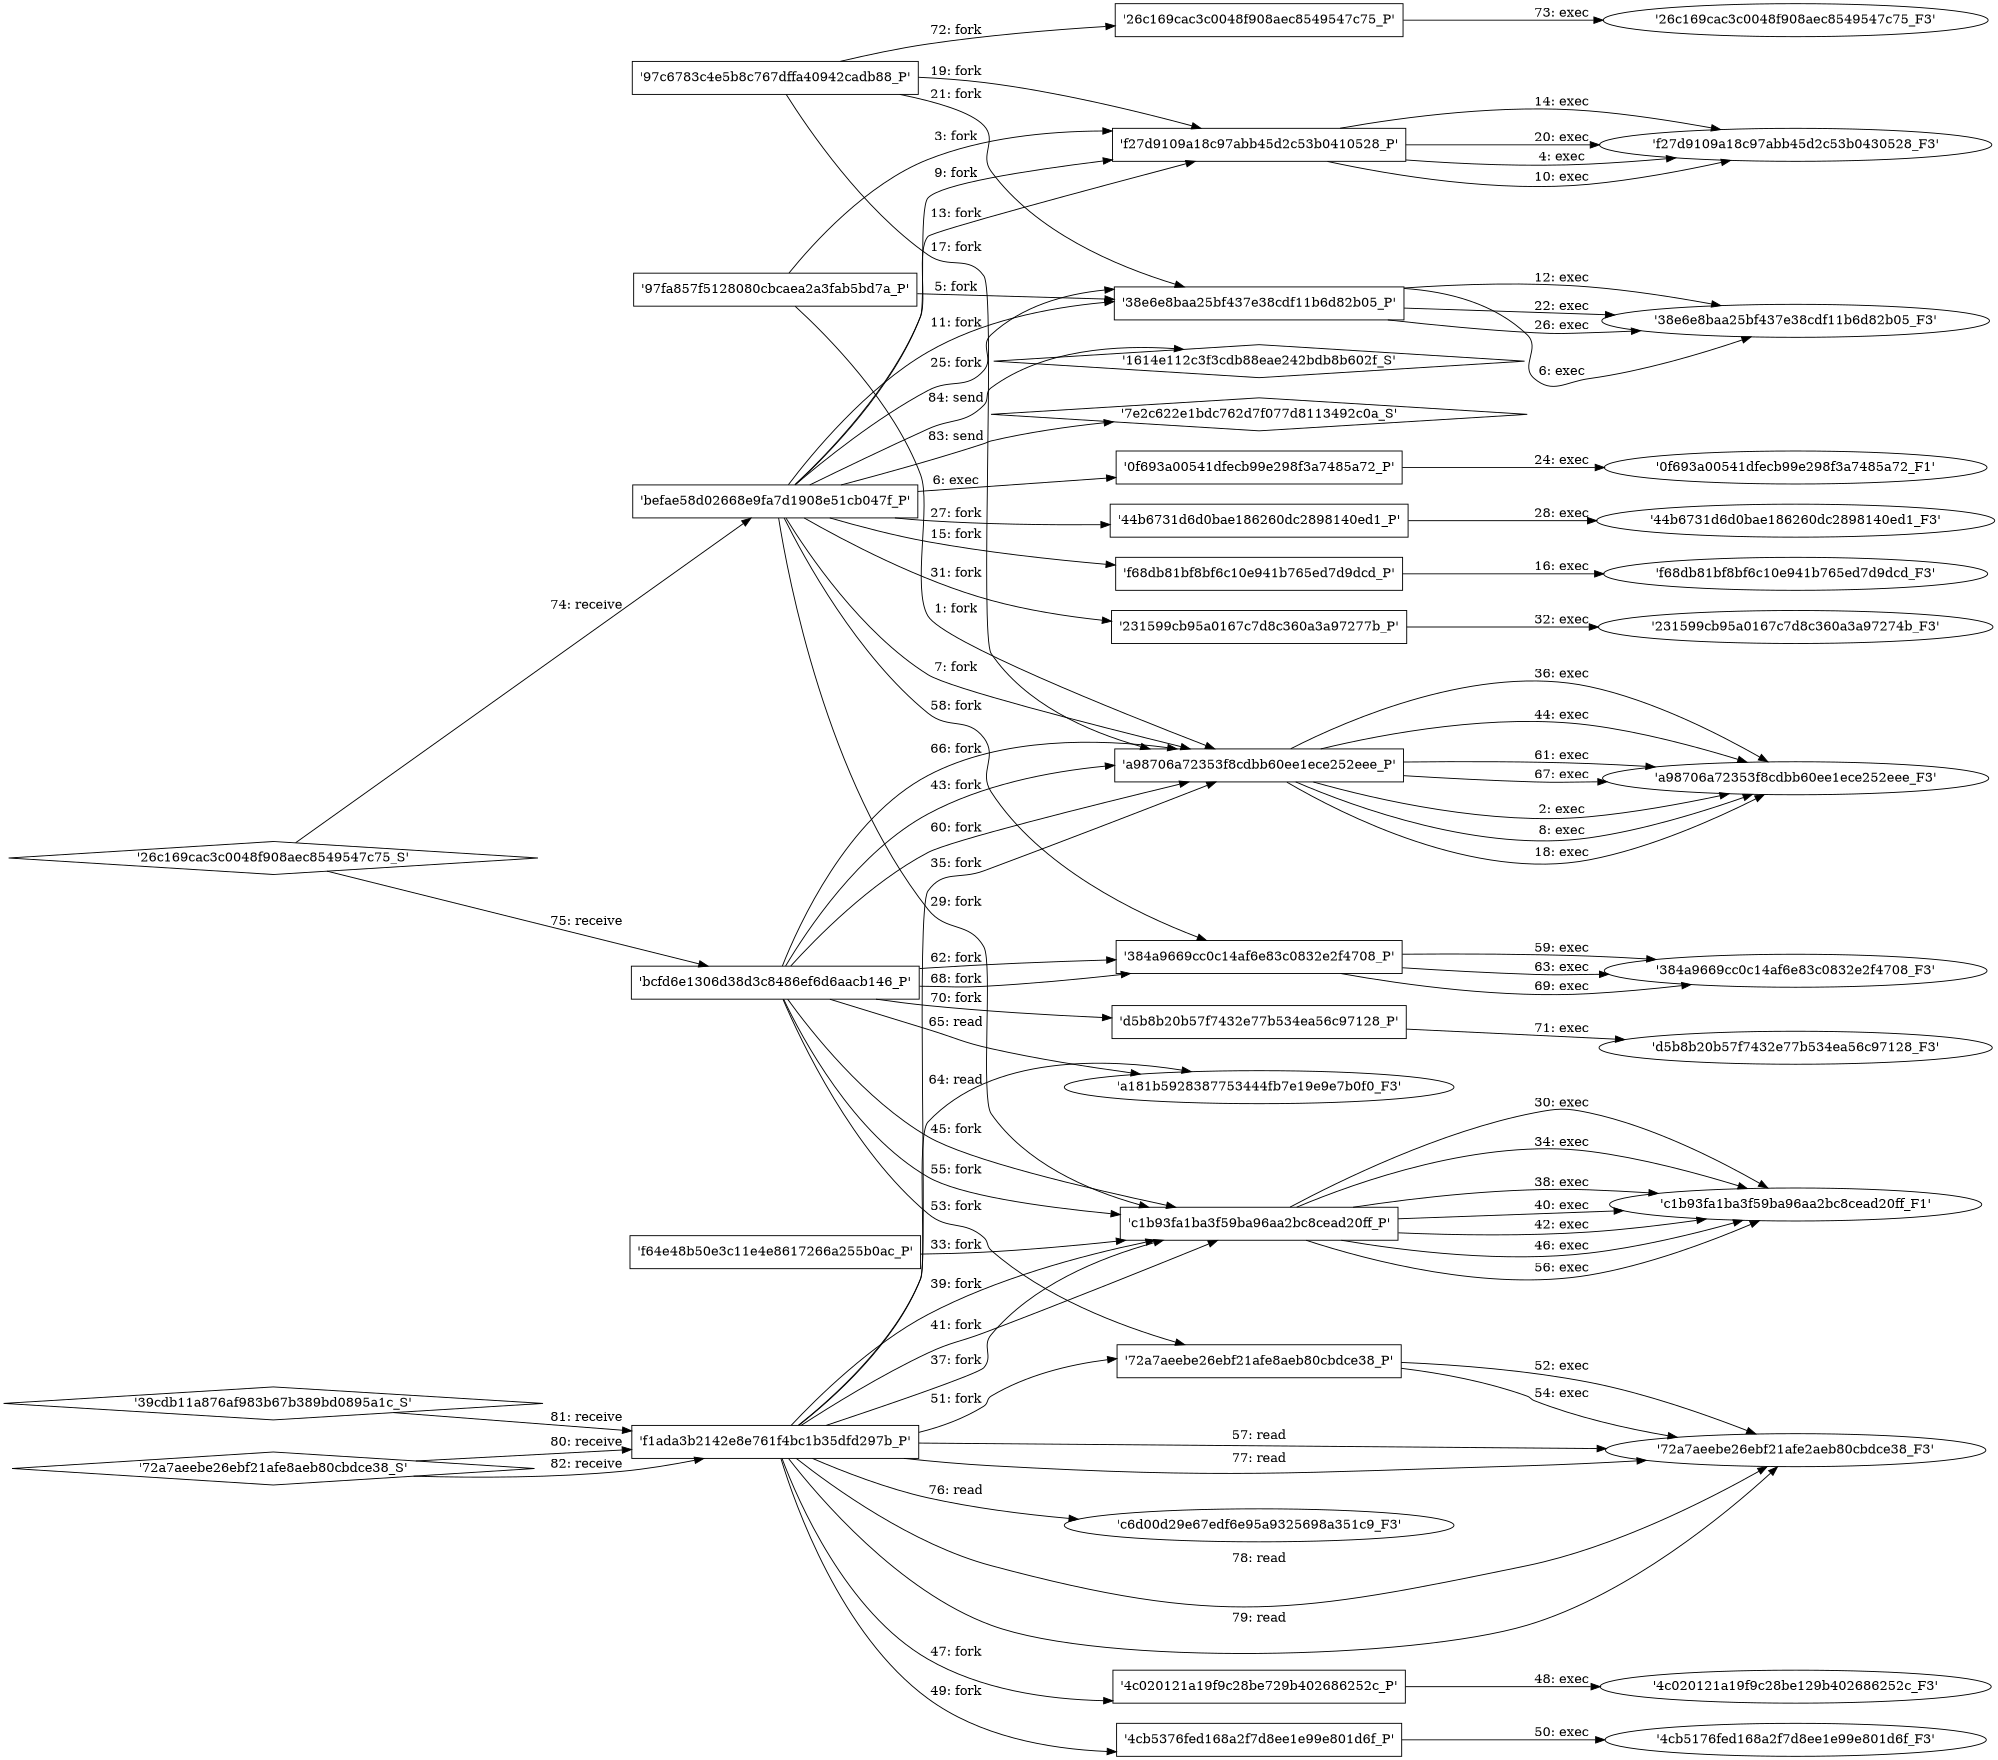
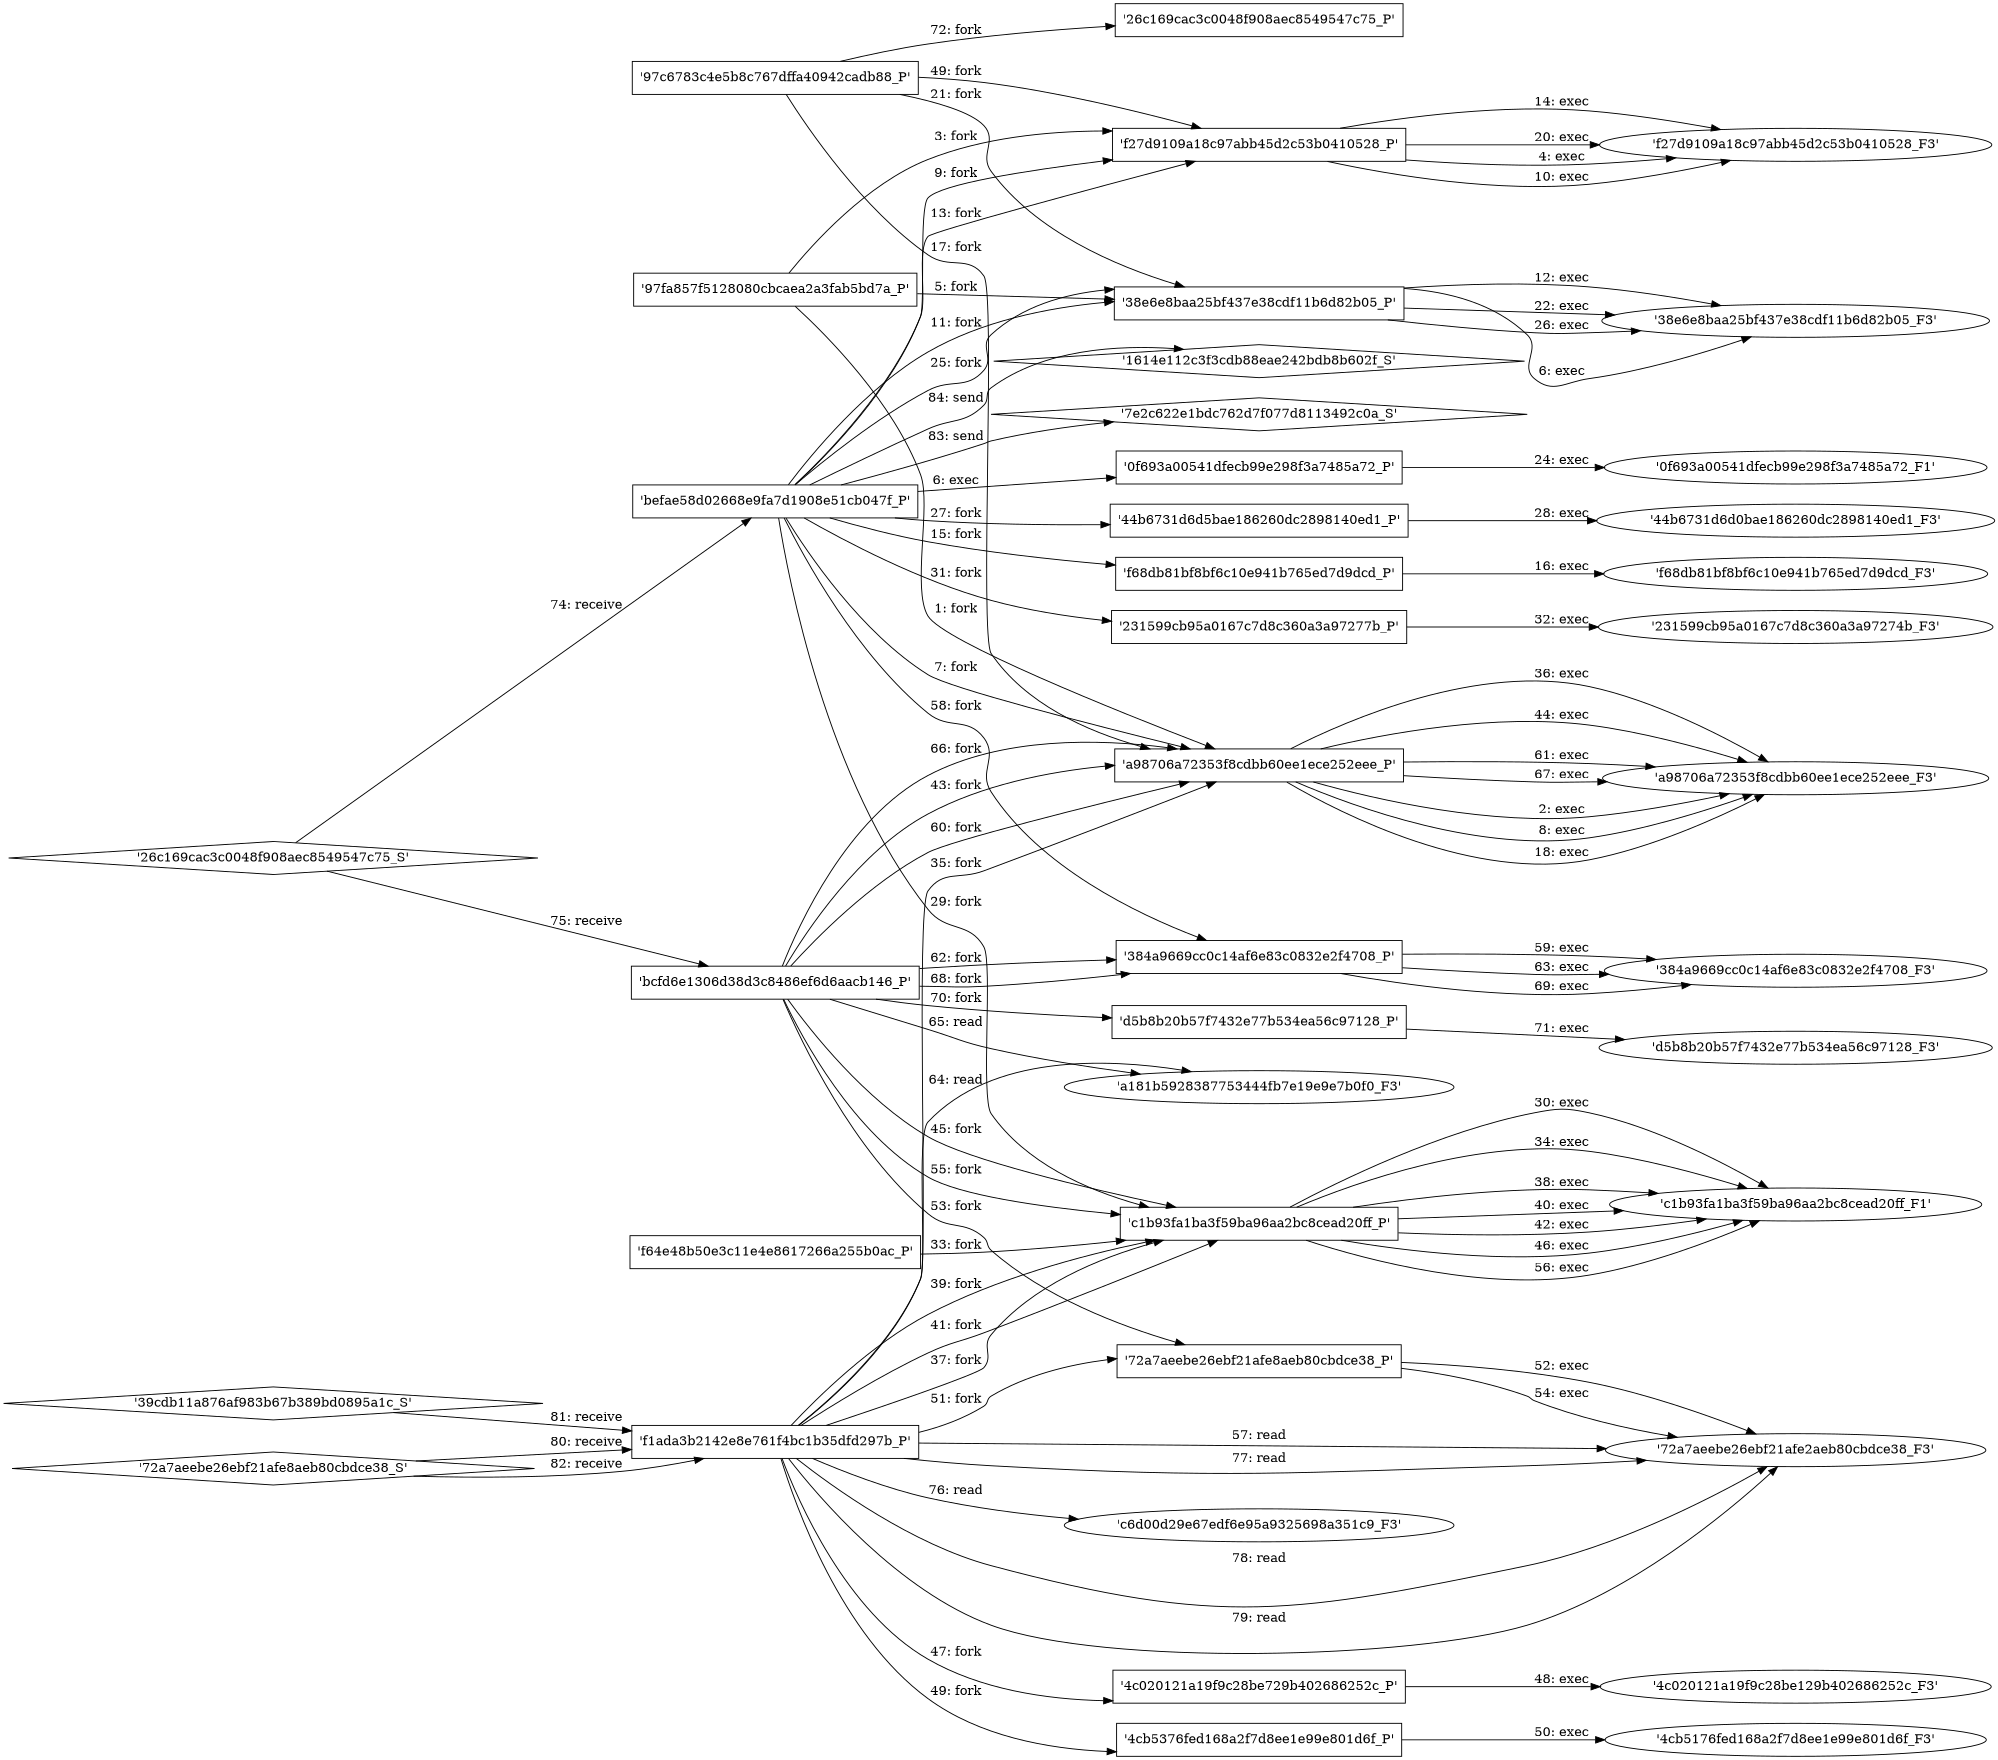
(1796, 20) -> none
(956, 72) -> (956, 72)
(1796, 145) -> (1796, 145)
(1259, 521) -> (1259, 521)
